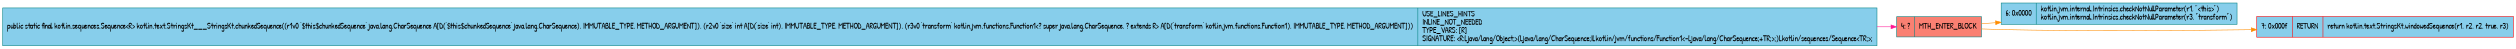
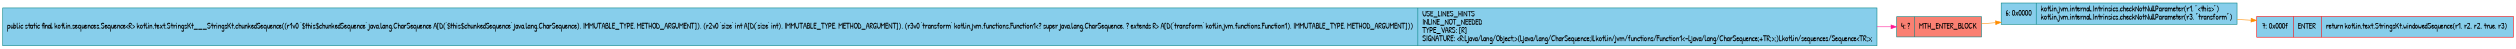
(2308, 27) -> (2307, 27)
(2116, 31) -> (2244, 20)
